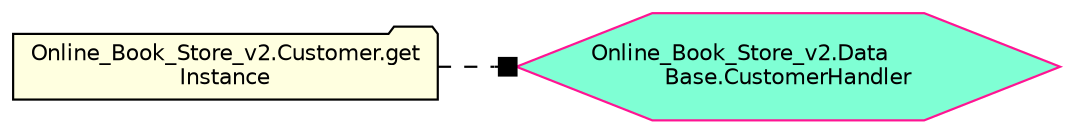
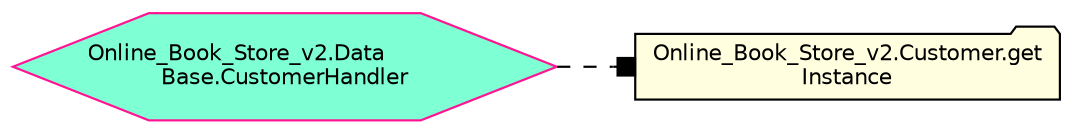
(466, 67) -> (585, 67)
